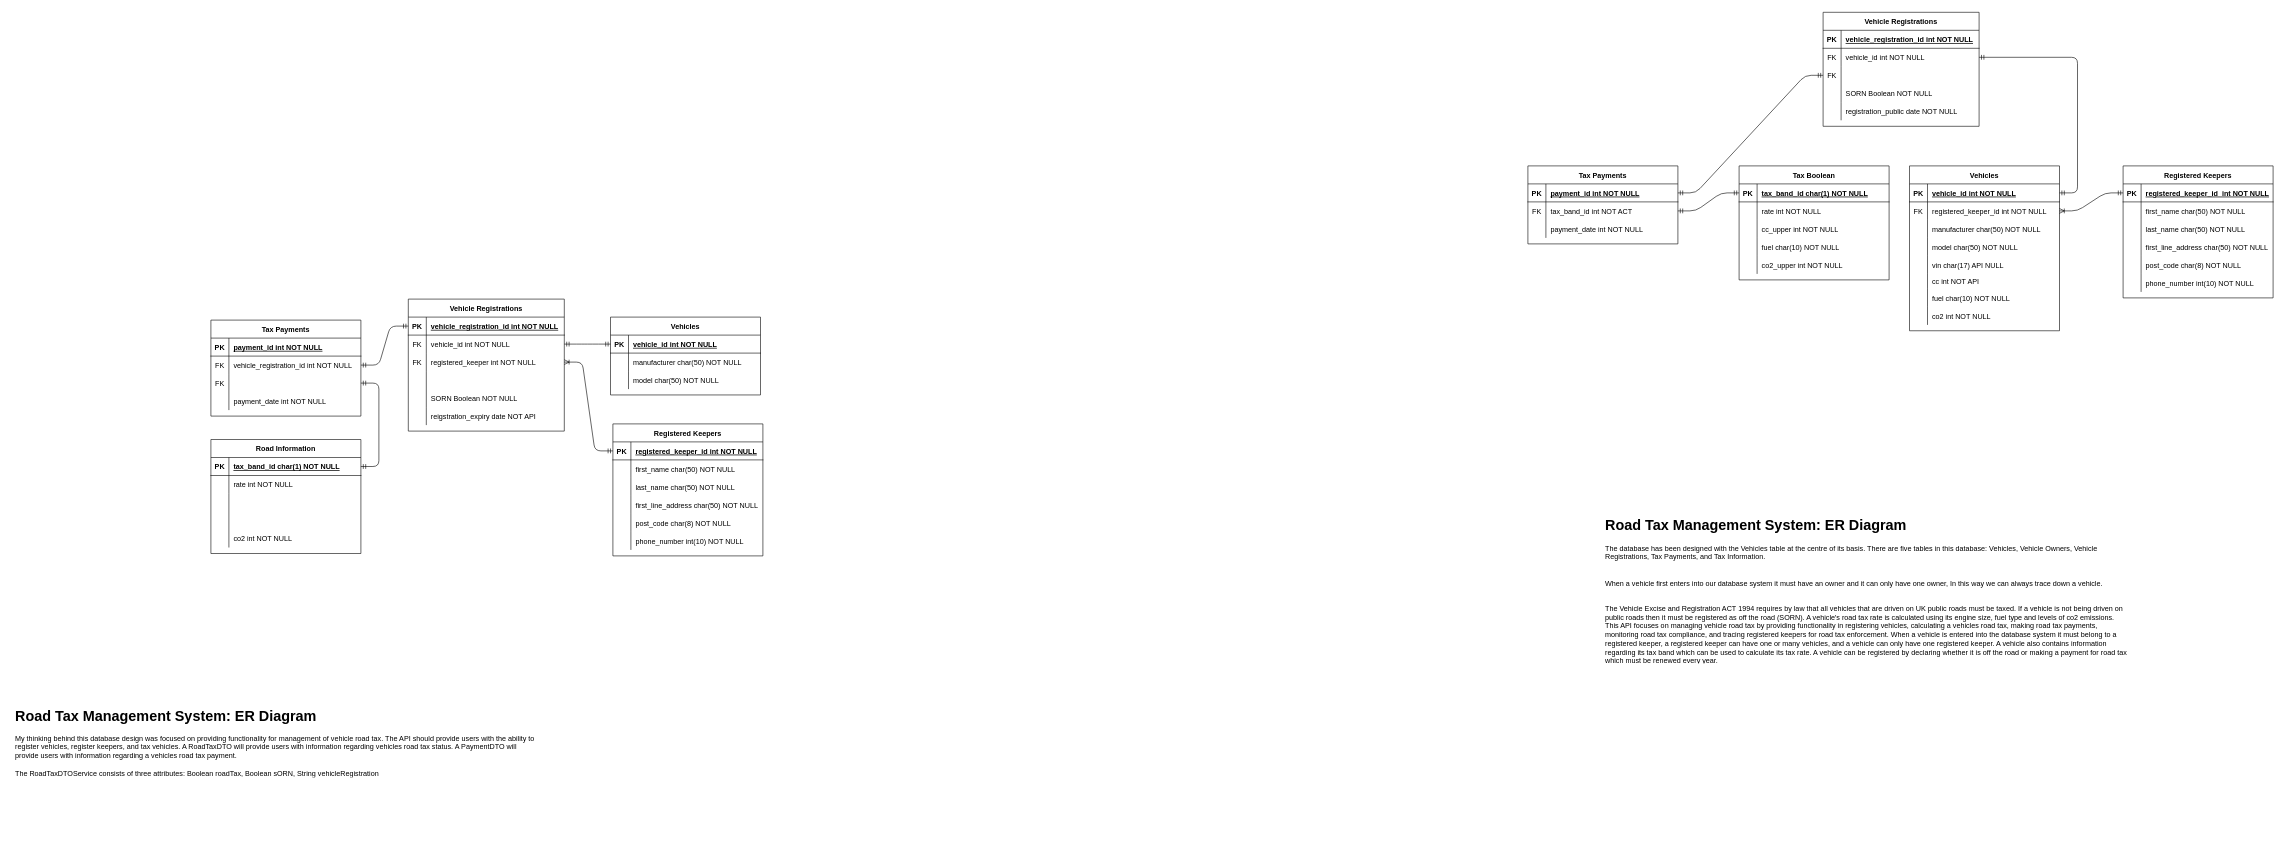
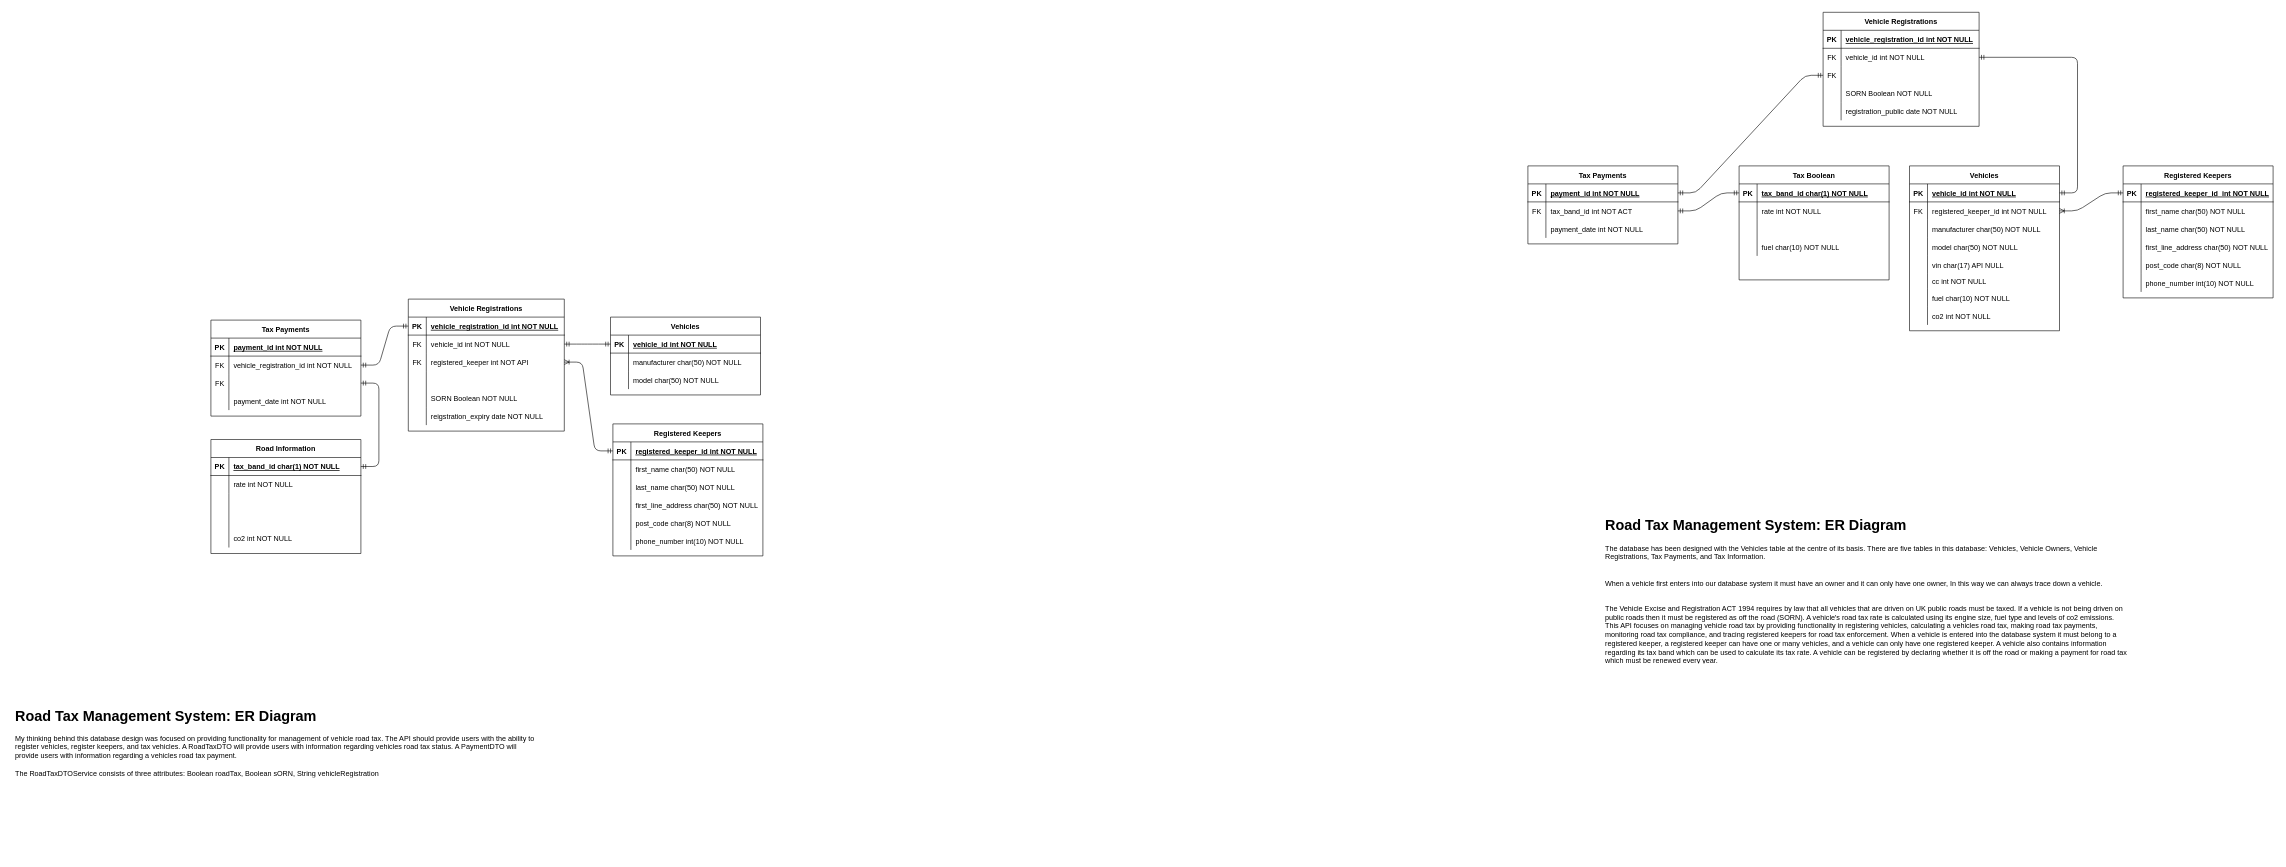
(1823, 229) -> none
(1823, 265) -> none
(1956, 282) -> (1958, 282)
(487, 362) -> (485, 362)
(490, 416) -> (492, 416)
